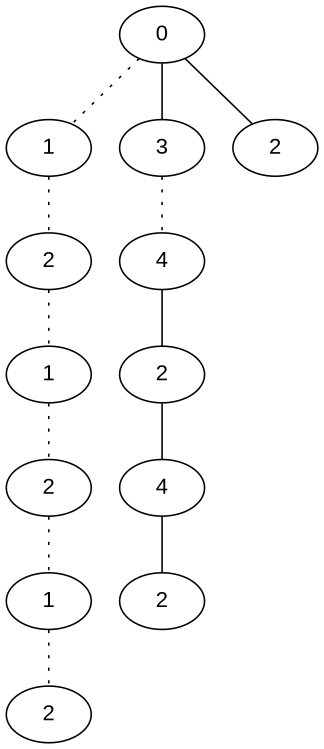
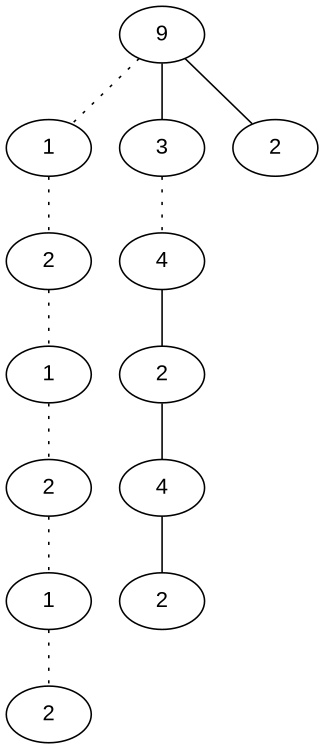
(162, 35) -> (162, 35)
